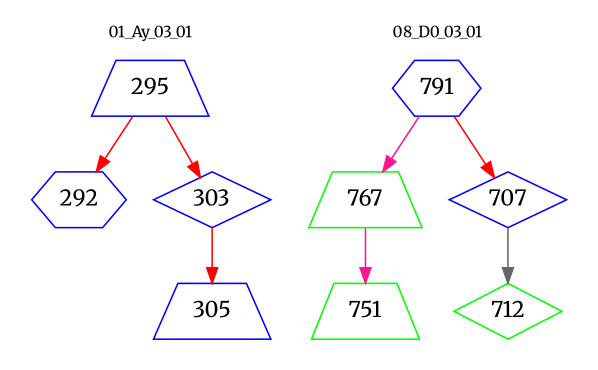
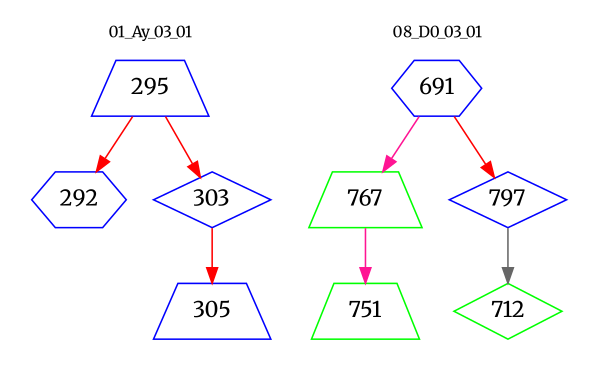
(437, 88) -> (437, 88)
(508, 200) -> (508, 200)
